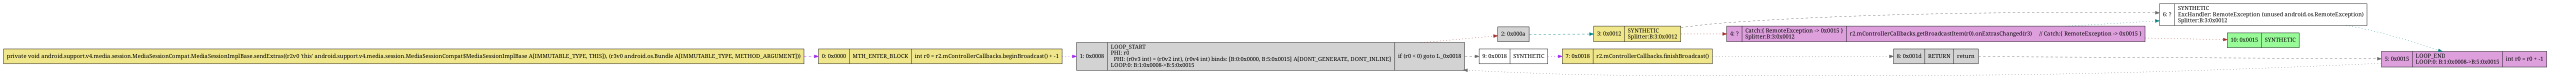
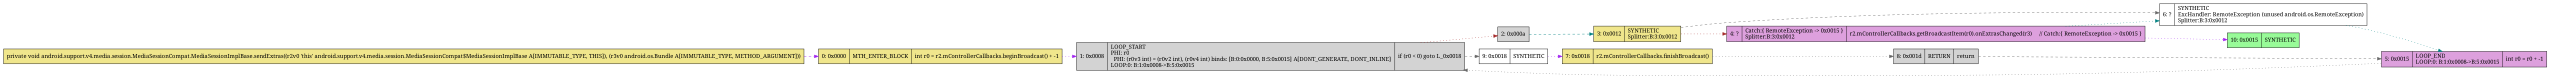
(2184, 39) -> (2184, 39)
